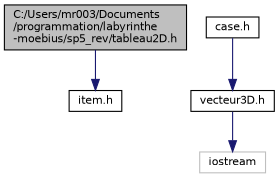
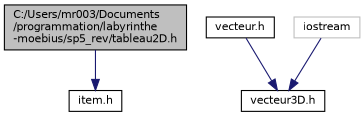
(233, 27) -> (240, 27)
(233, 126) -> (308, 60)
